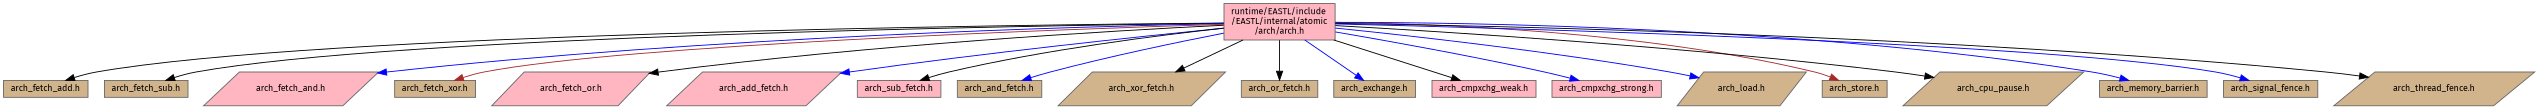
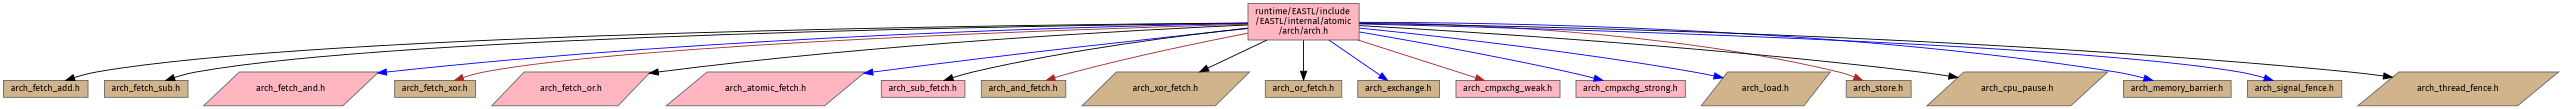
(1127, 53) -> (1151, 53)
(1393, 59) -> (1417, 59)
(754, 89) -> (766, 89)
